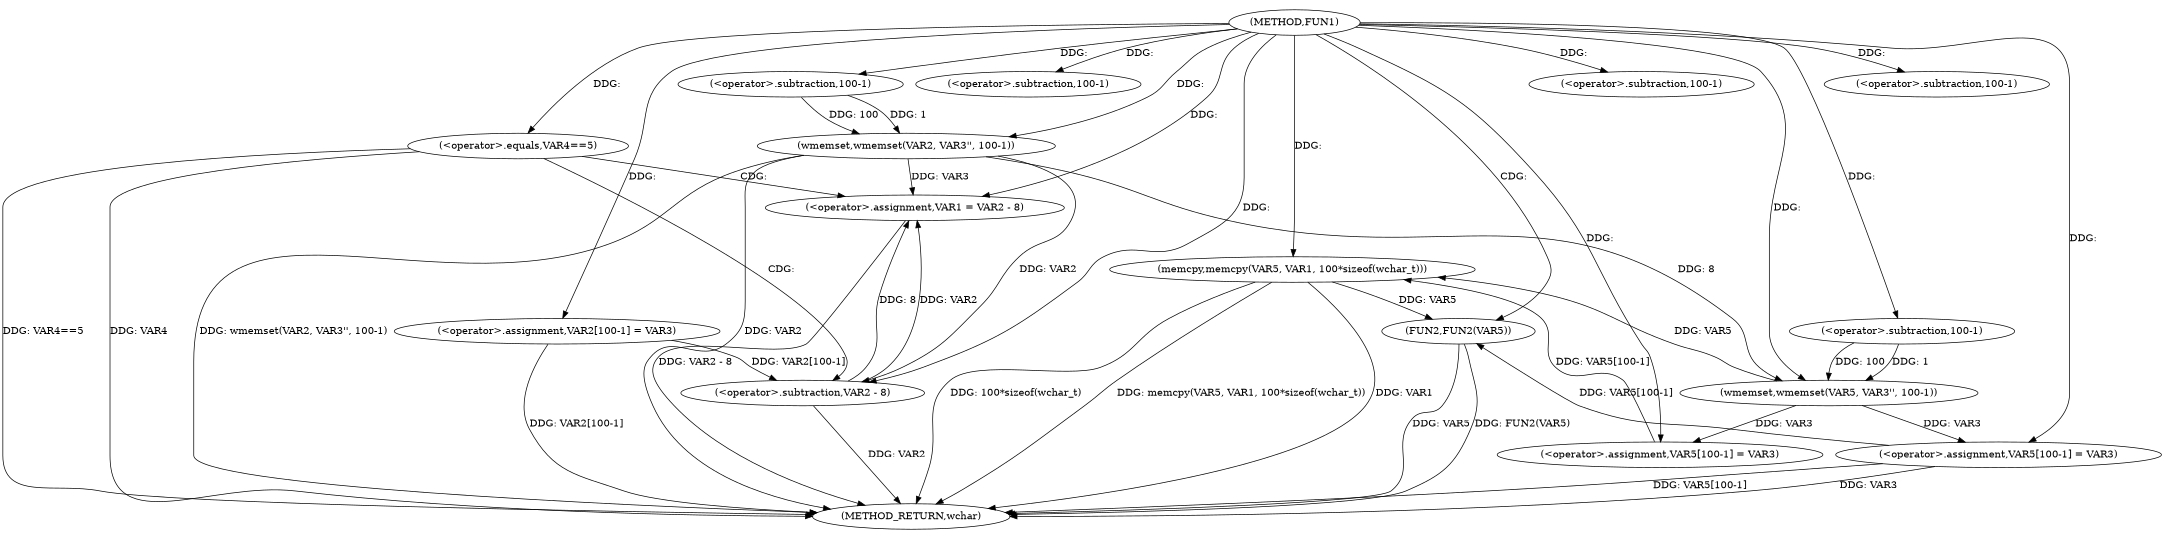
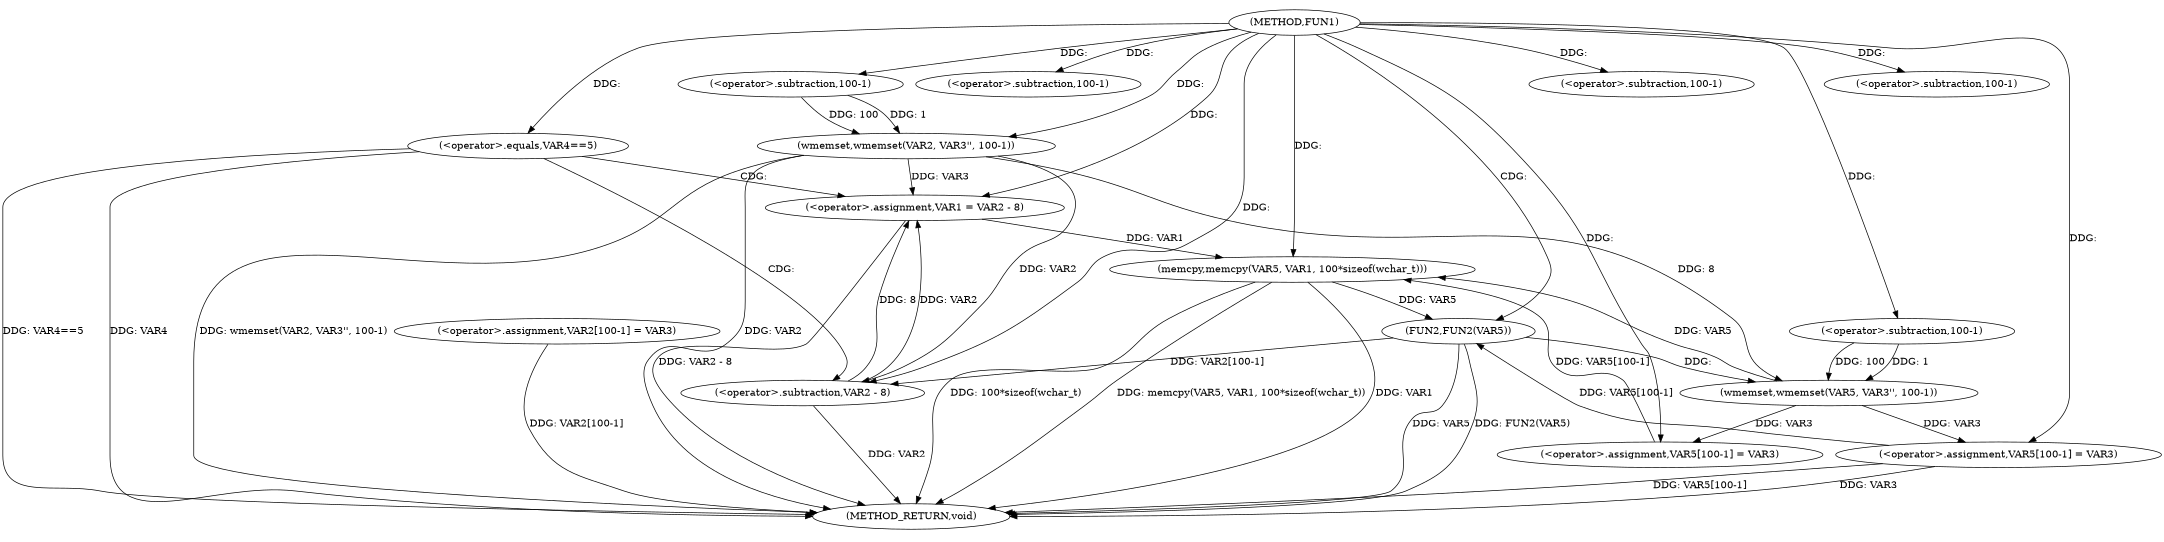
(817, 45) -> none
(1722, 57) -> (1638, 354)
none -> (1099, 238)
(723, 353) -> (1158, 360)
(911, 517) -> (911, 517)
